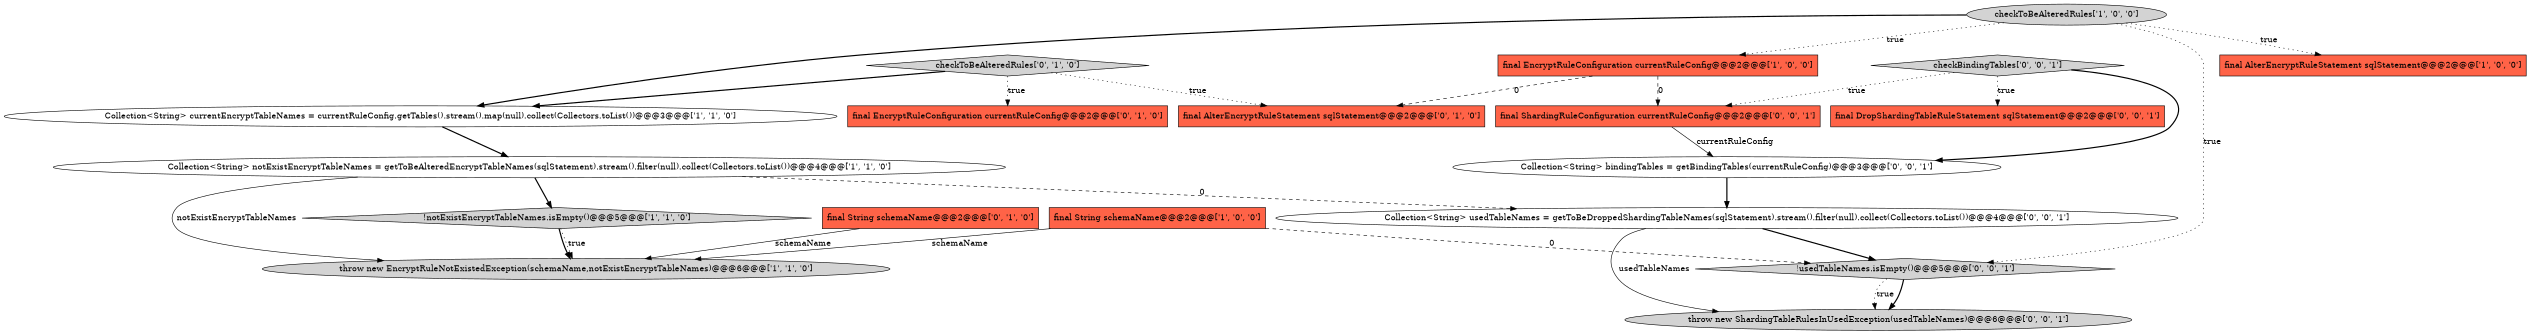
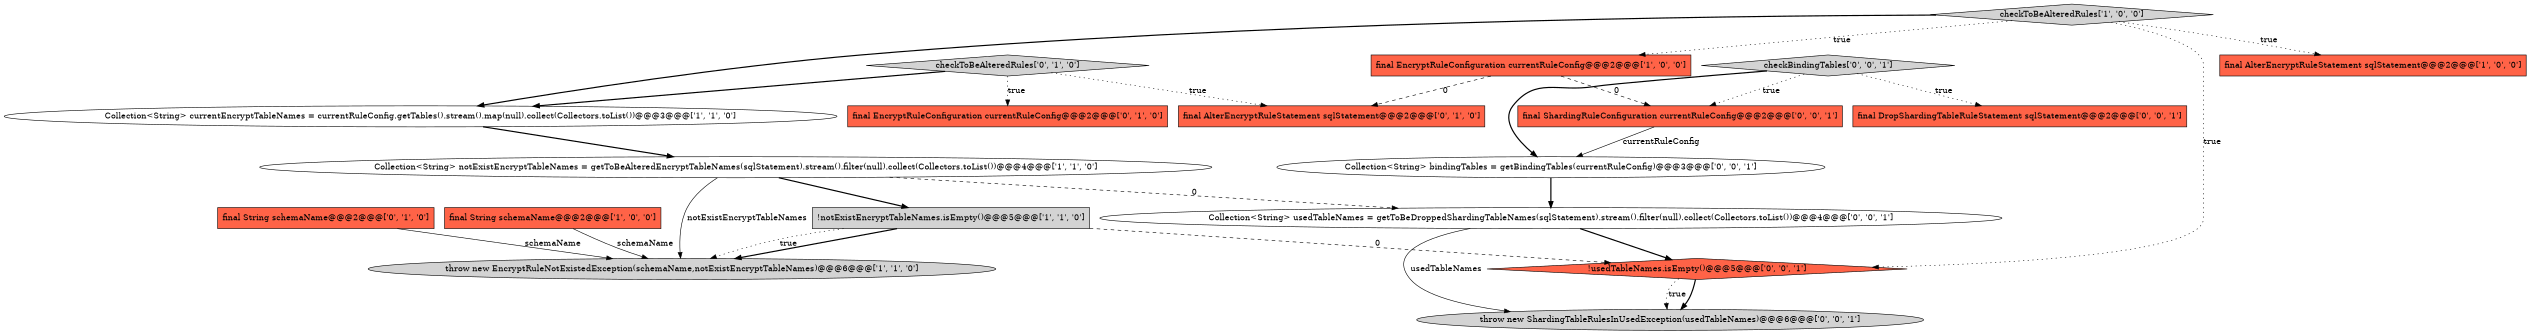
(2067, 15) -> (2072, 15)
(557, 218) -> (951, 218)
(1535, 247) -> (1347, 245)
(1905, 269) -> (1697, 269)
